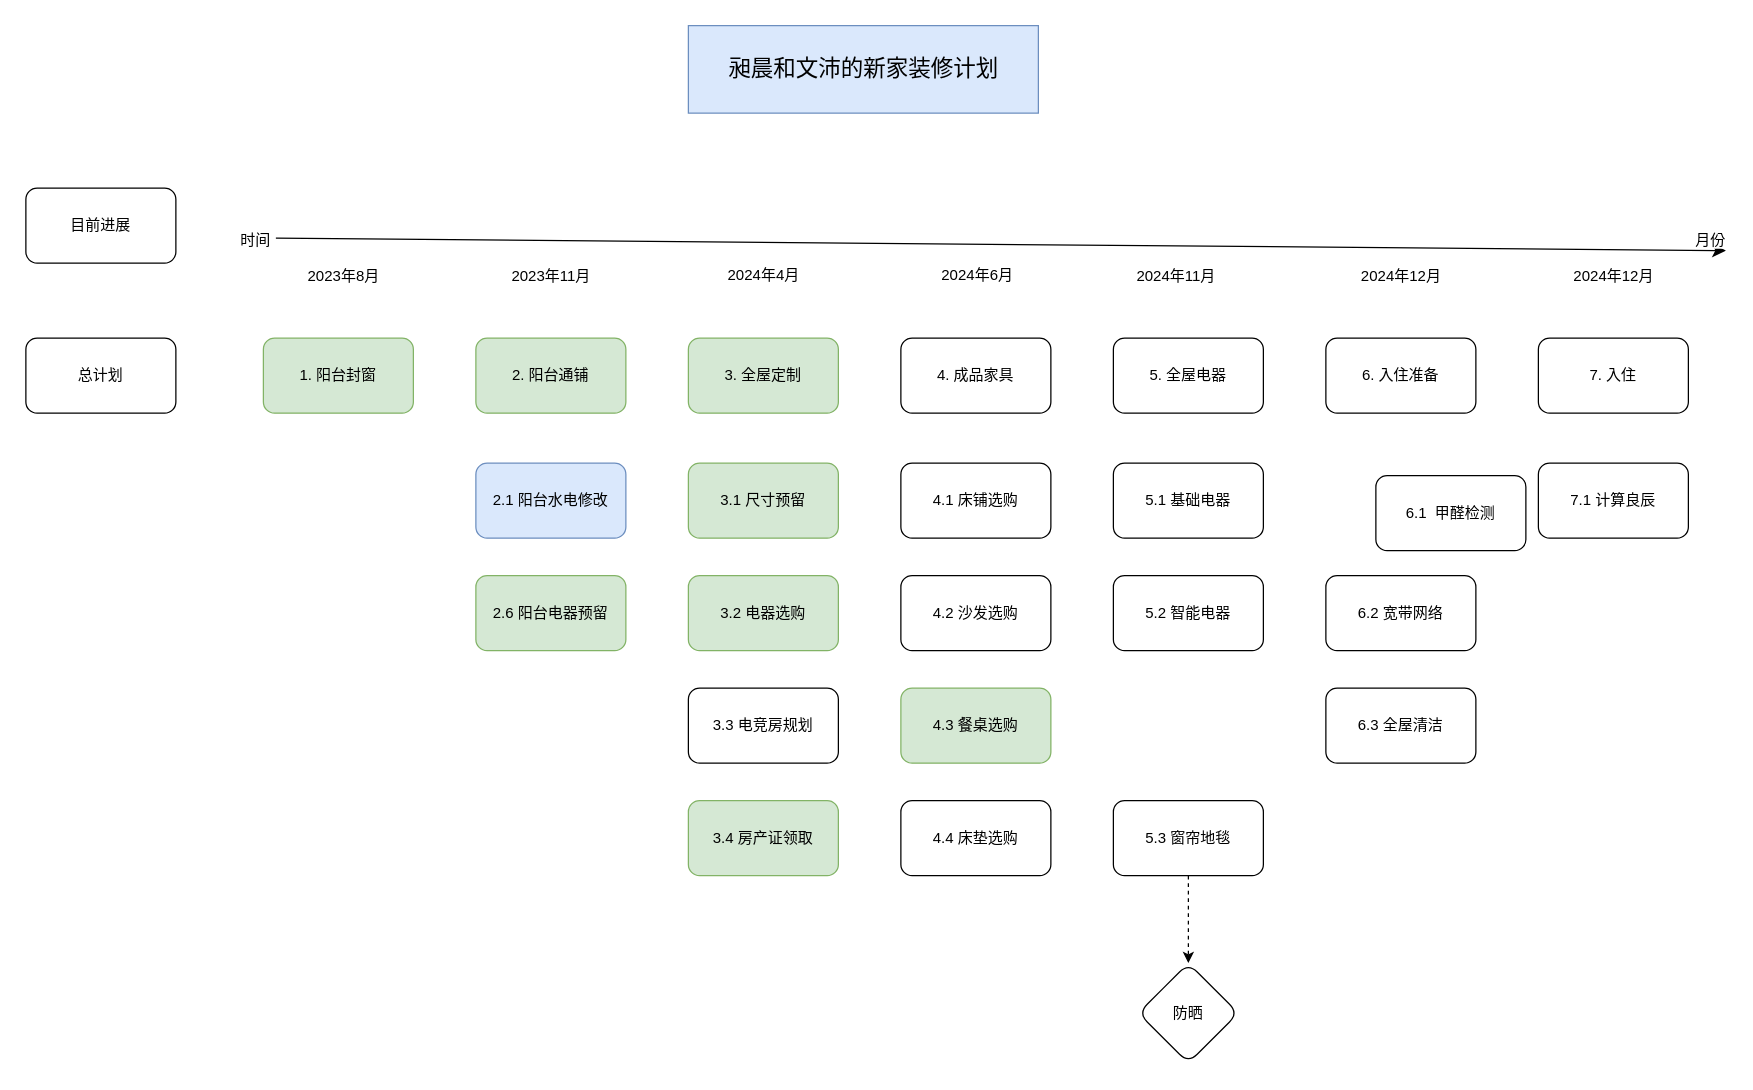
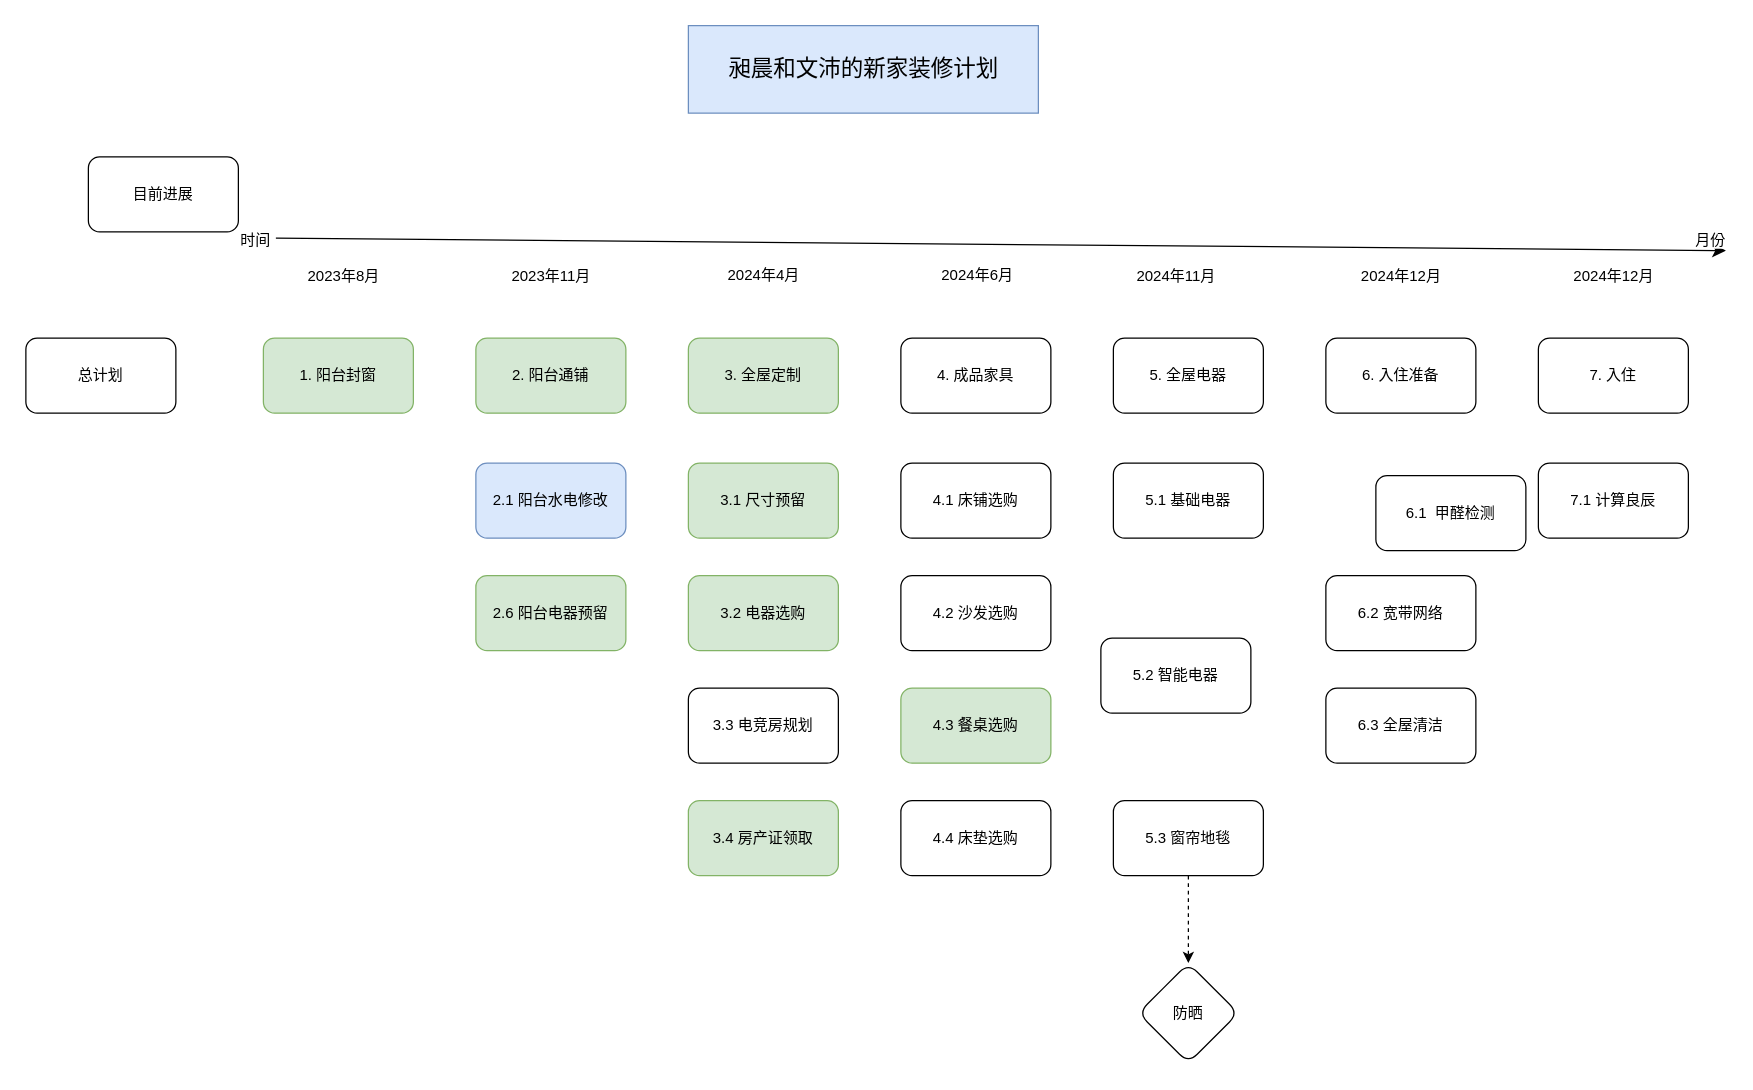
(101, 226) -> (163, 194)
(1188, 613) -> (1176, 676)
